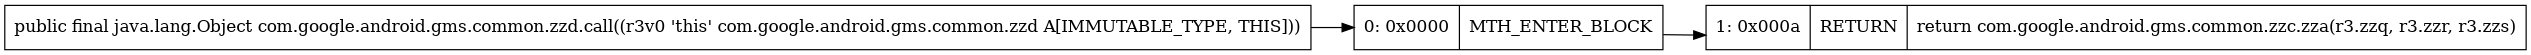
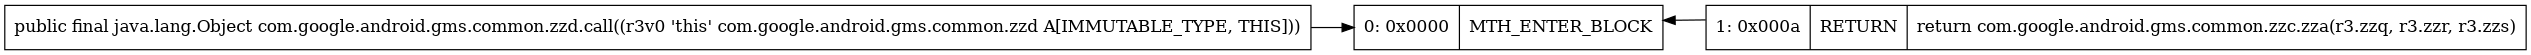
(1678, 35) -> (1690, 20)
